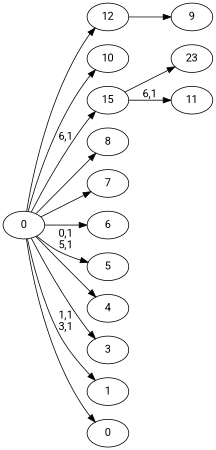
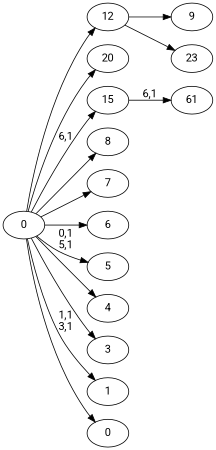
(108, 59) -> (108, 59)
(146, 81) -> (146, 36)
(192, 100) -> (192, 100)
